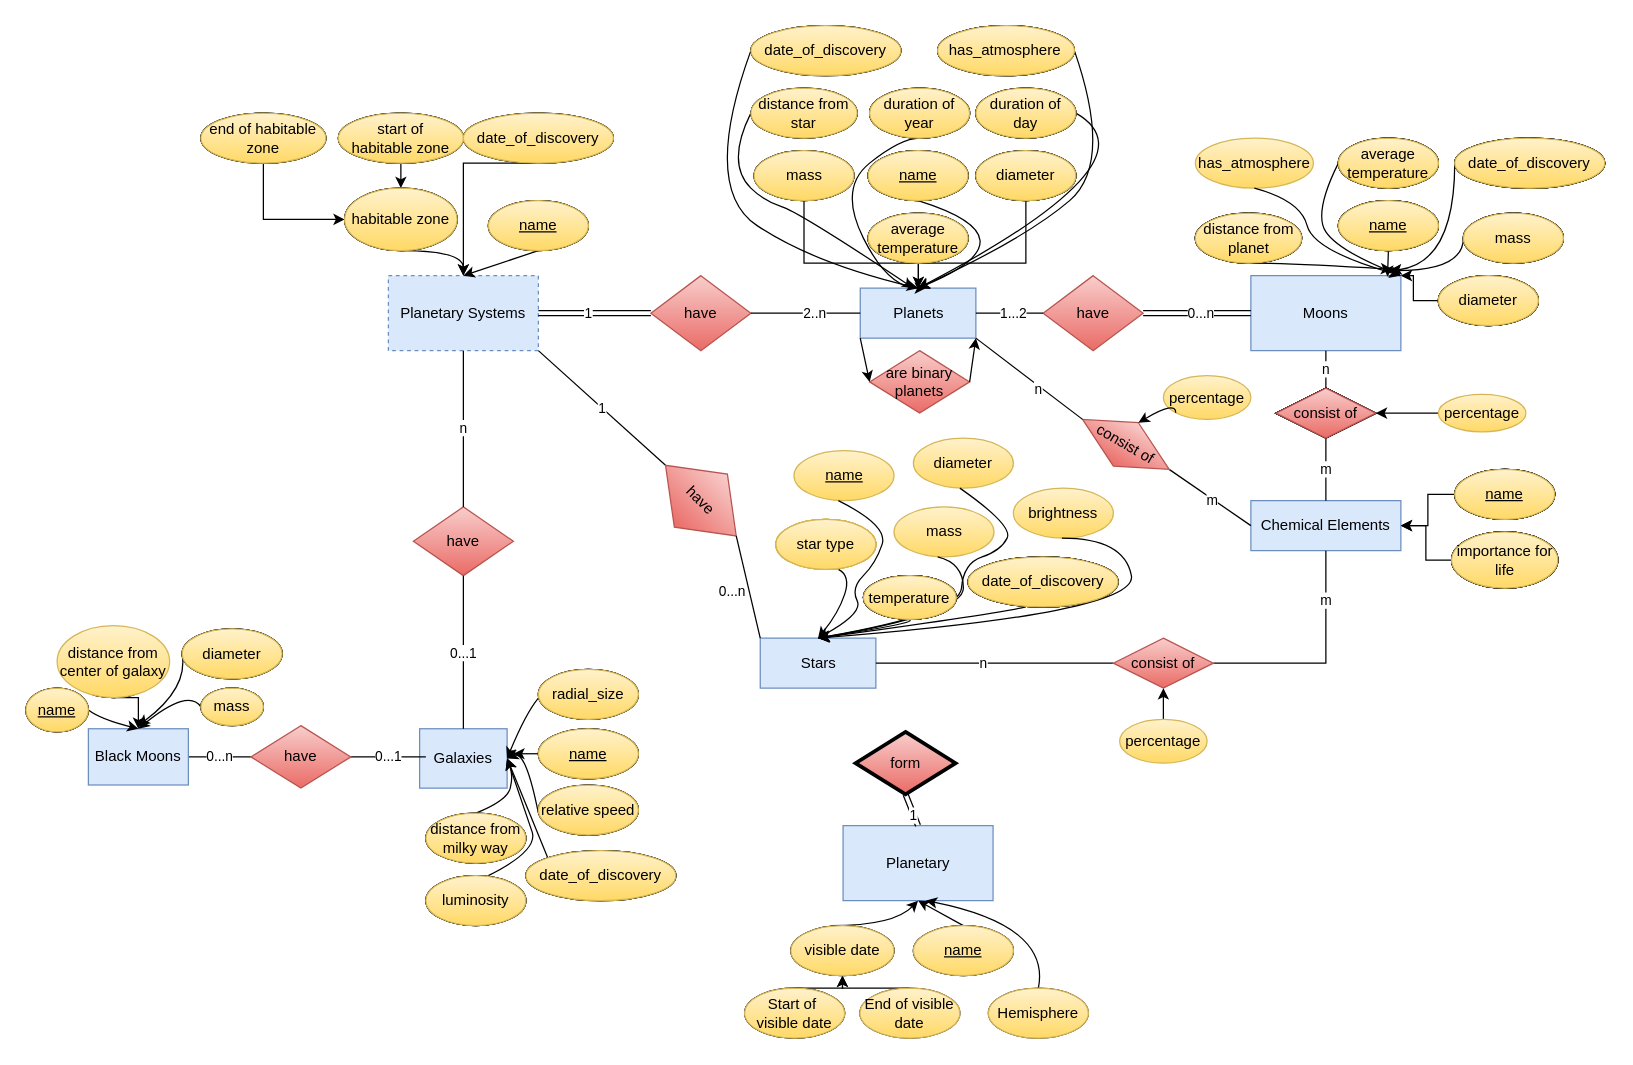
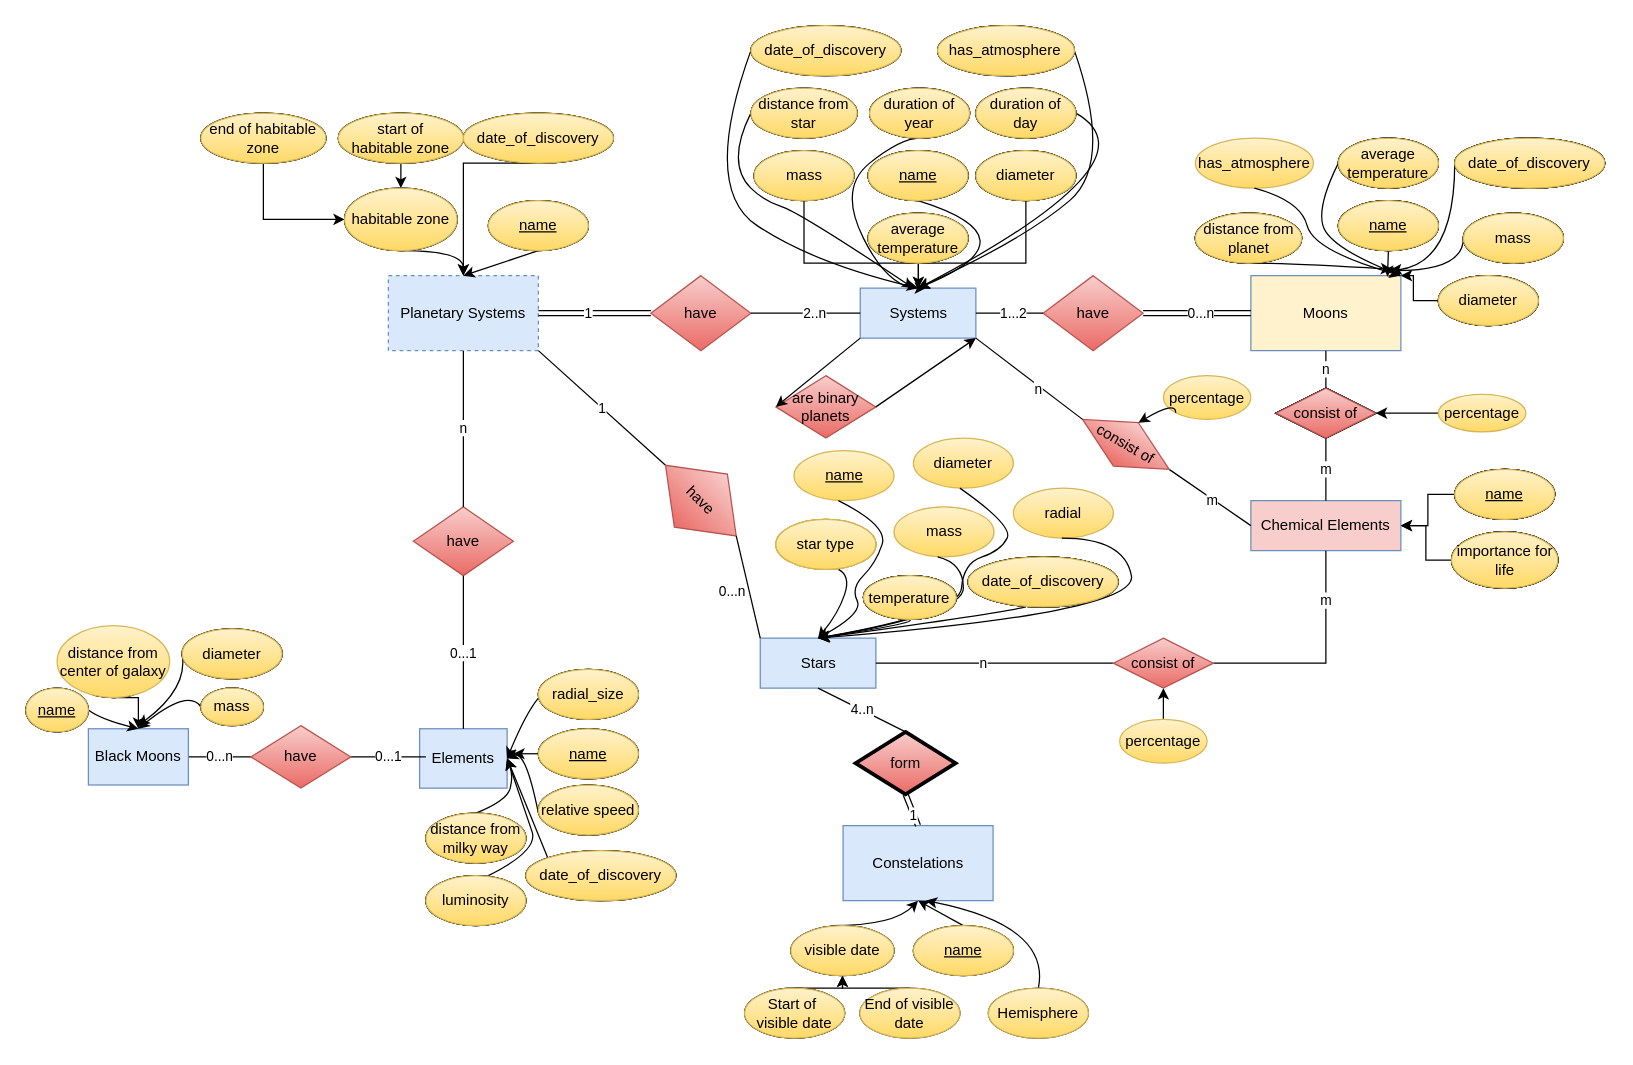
(919, 313) -> (919, 313)
(1326, 313) -> (1326, 313)
(919, 382) -> (826, 407)
(1063, 513) -> (1063, 513)
(1326, 526) -> (1326, 526)
none -> (859, 709)
(463, 758) -> (463, 758)
(918, 863) -> (918, 863)
